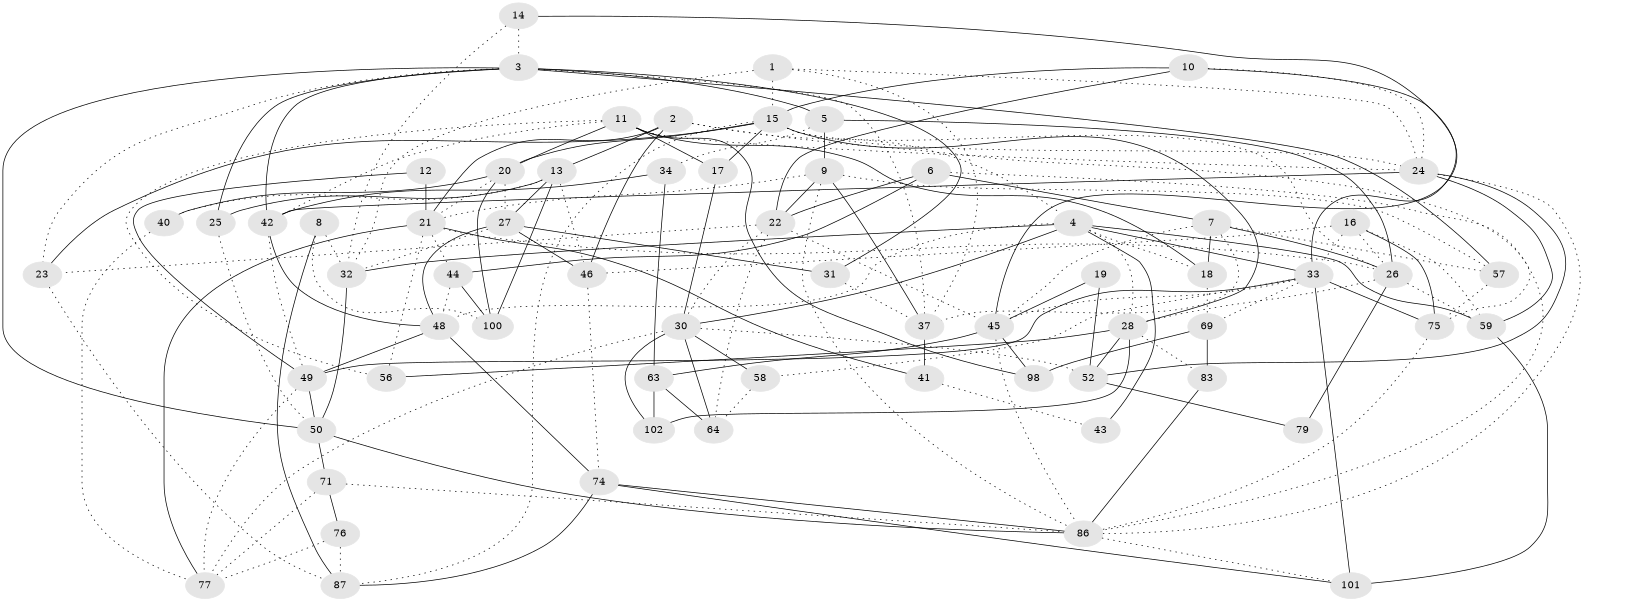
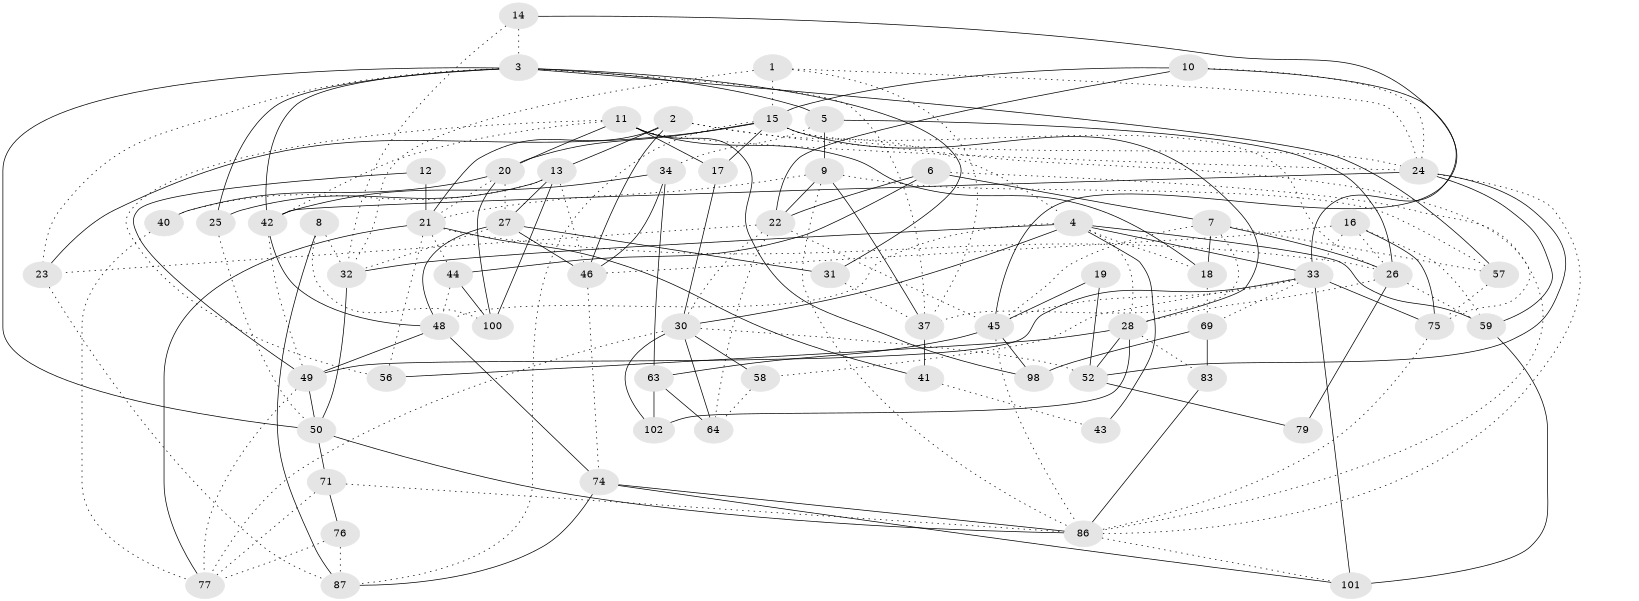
none -> (643, 227)
